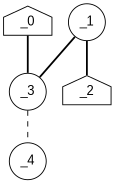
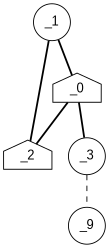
(57, 57) -> (65, 58)
none -> (52, 123)
(28, 161) -> (87, 226)
